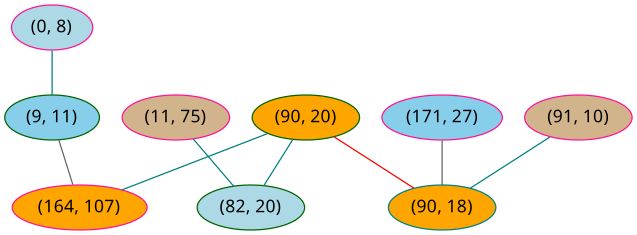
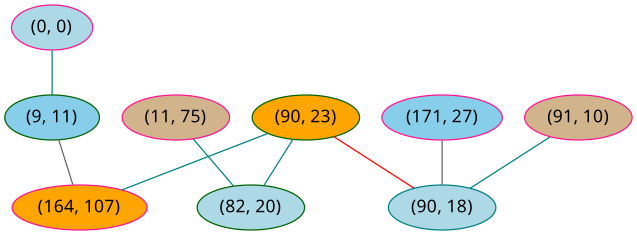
(52, 28) -> (52, 28)
(306, 118) -> (306, 118)
(442, 208) -> (442, 208)
